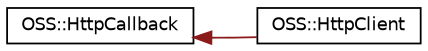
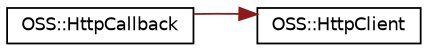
(234, 38) -> (216, 14)
